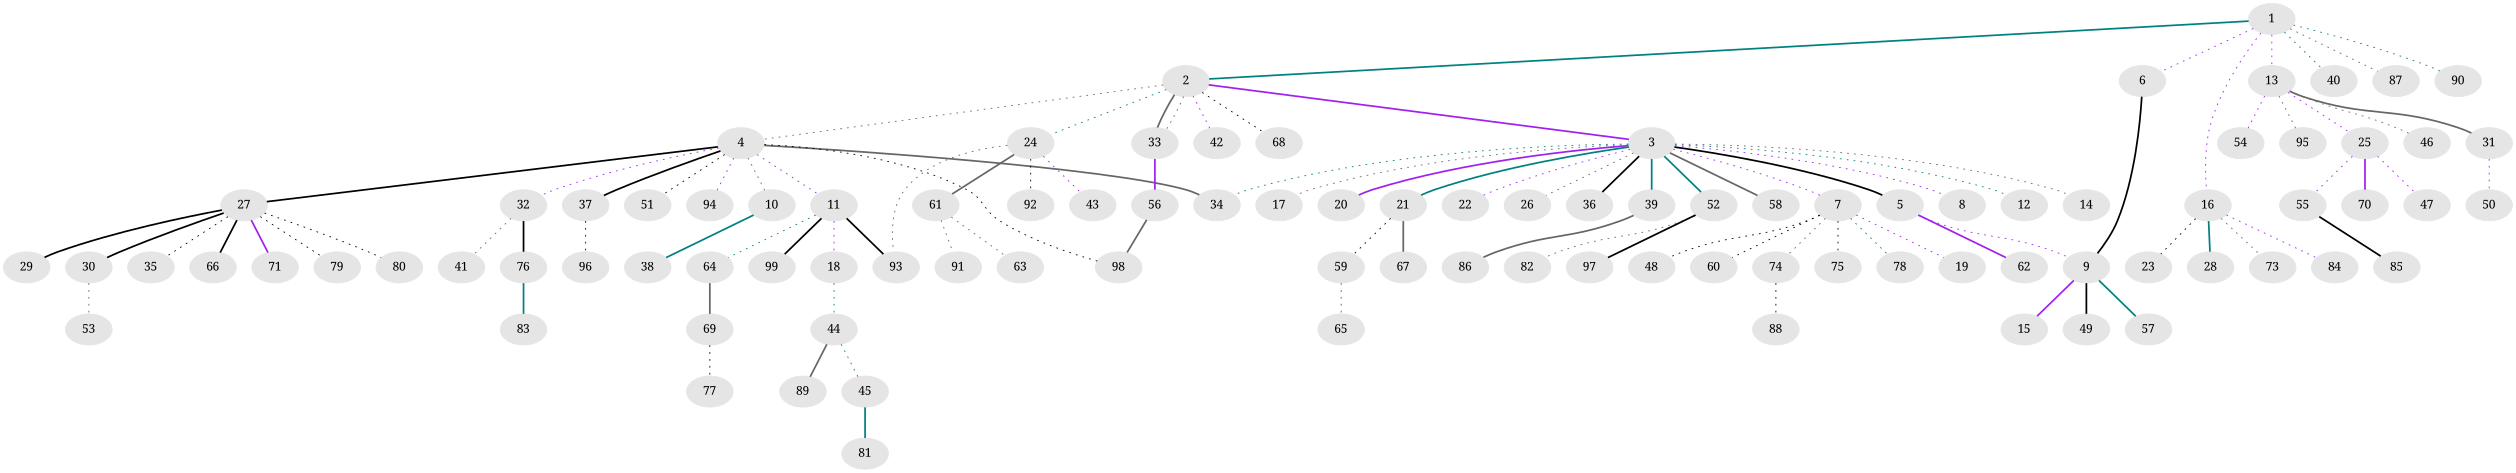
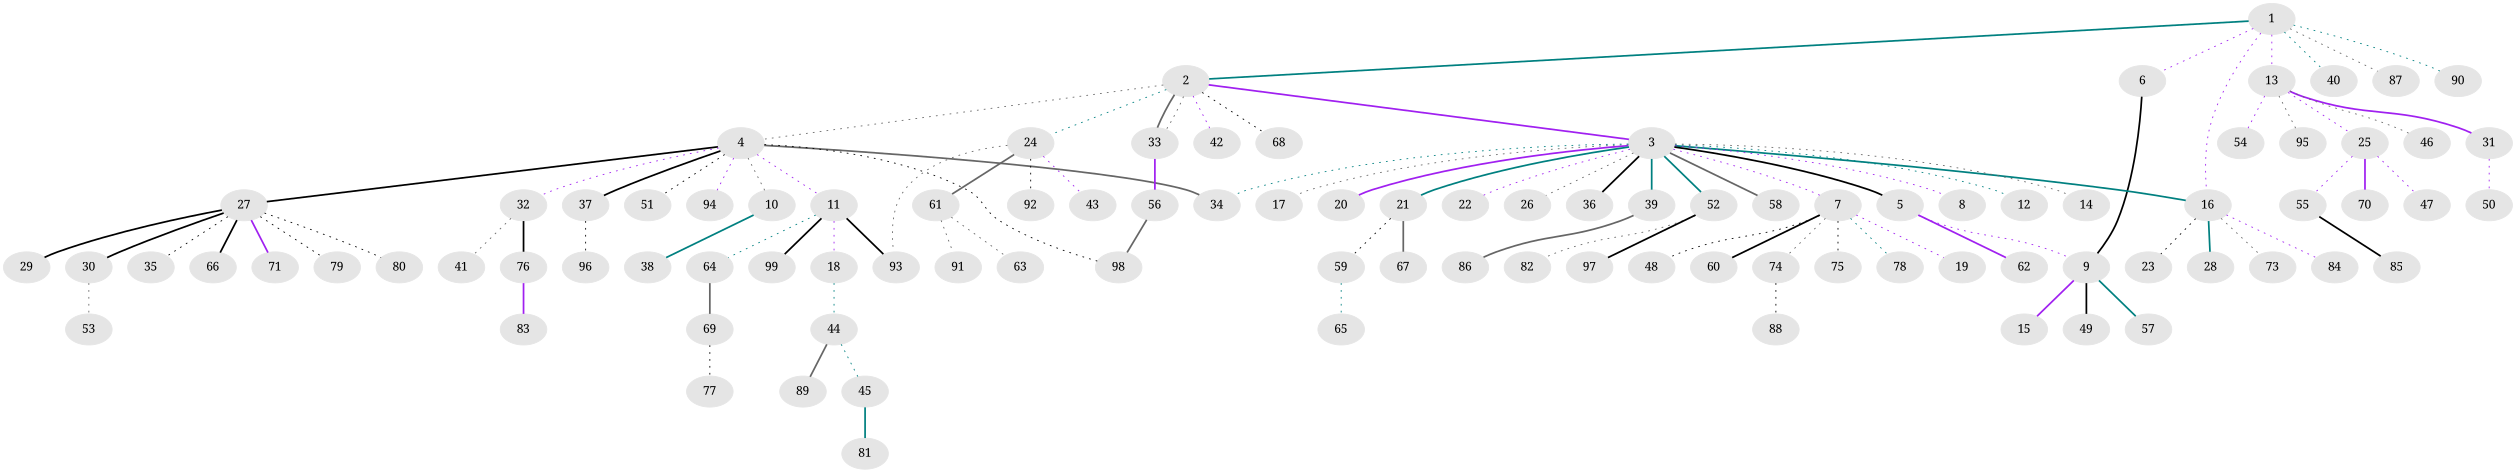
(2380, 112) -> (2380, 112)
none -> (2046, 181)
(1776, 236) -> (1776, 236)
(524, 299) -> (524, 299)
